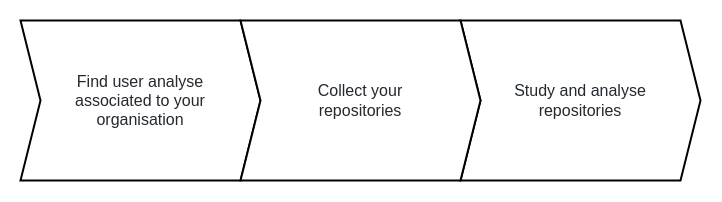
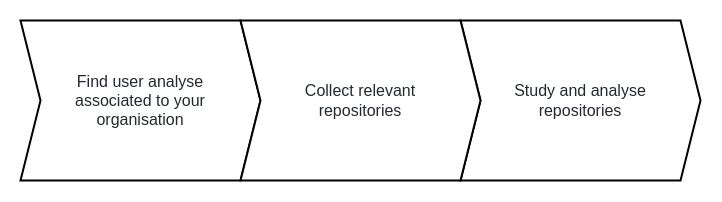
(361, 101) -> (361, 101)
